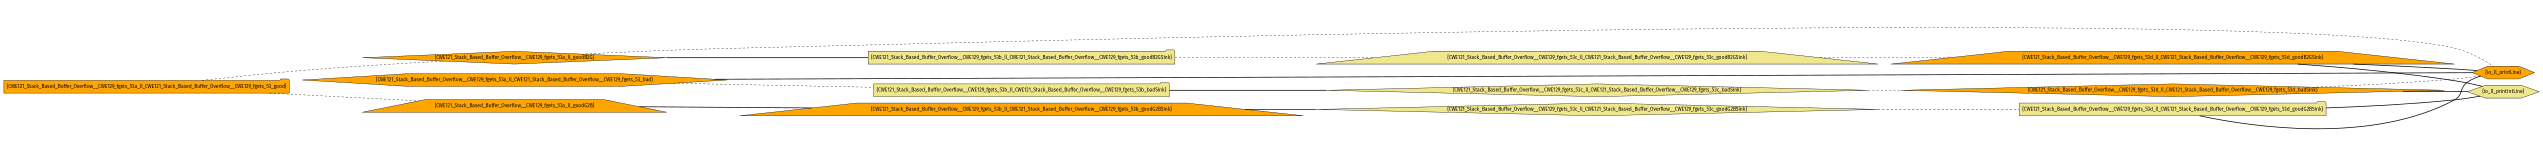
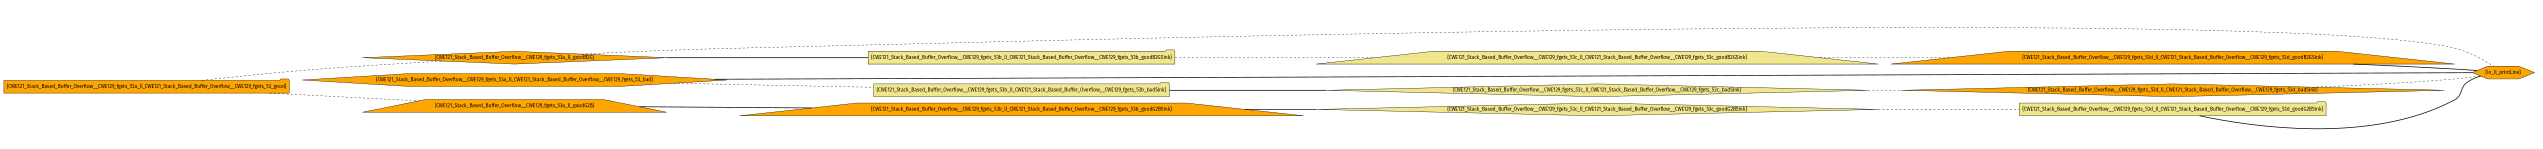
(2503, 92) -> none
